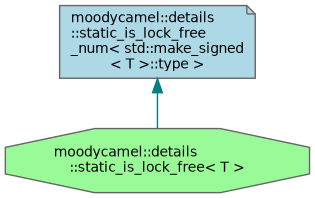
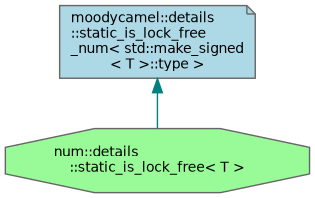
(157, 161) -> (157, 161)
